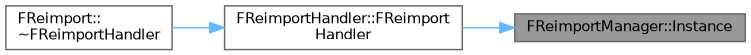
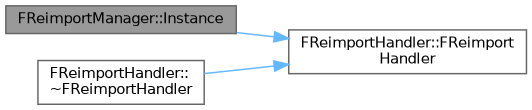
(89, 28) -> (121, 82)
(481, 28) -> (255, 35)
